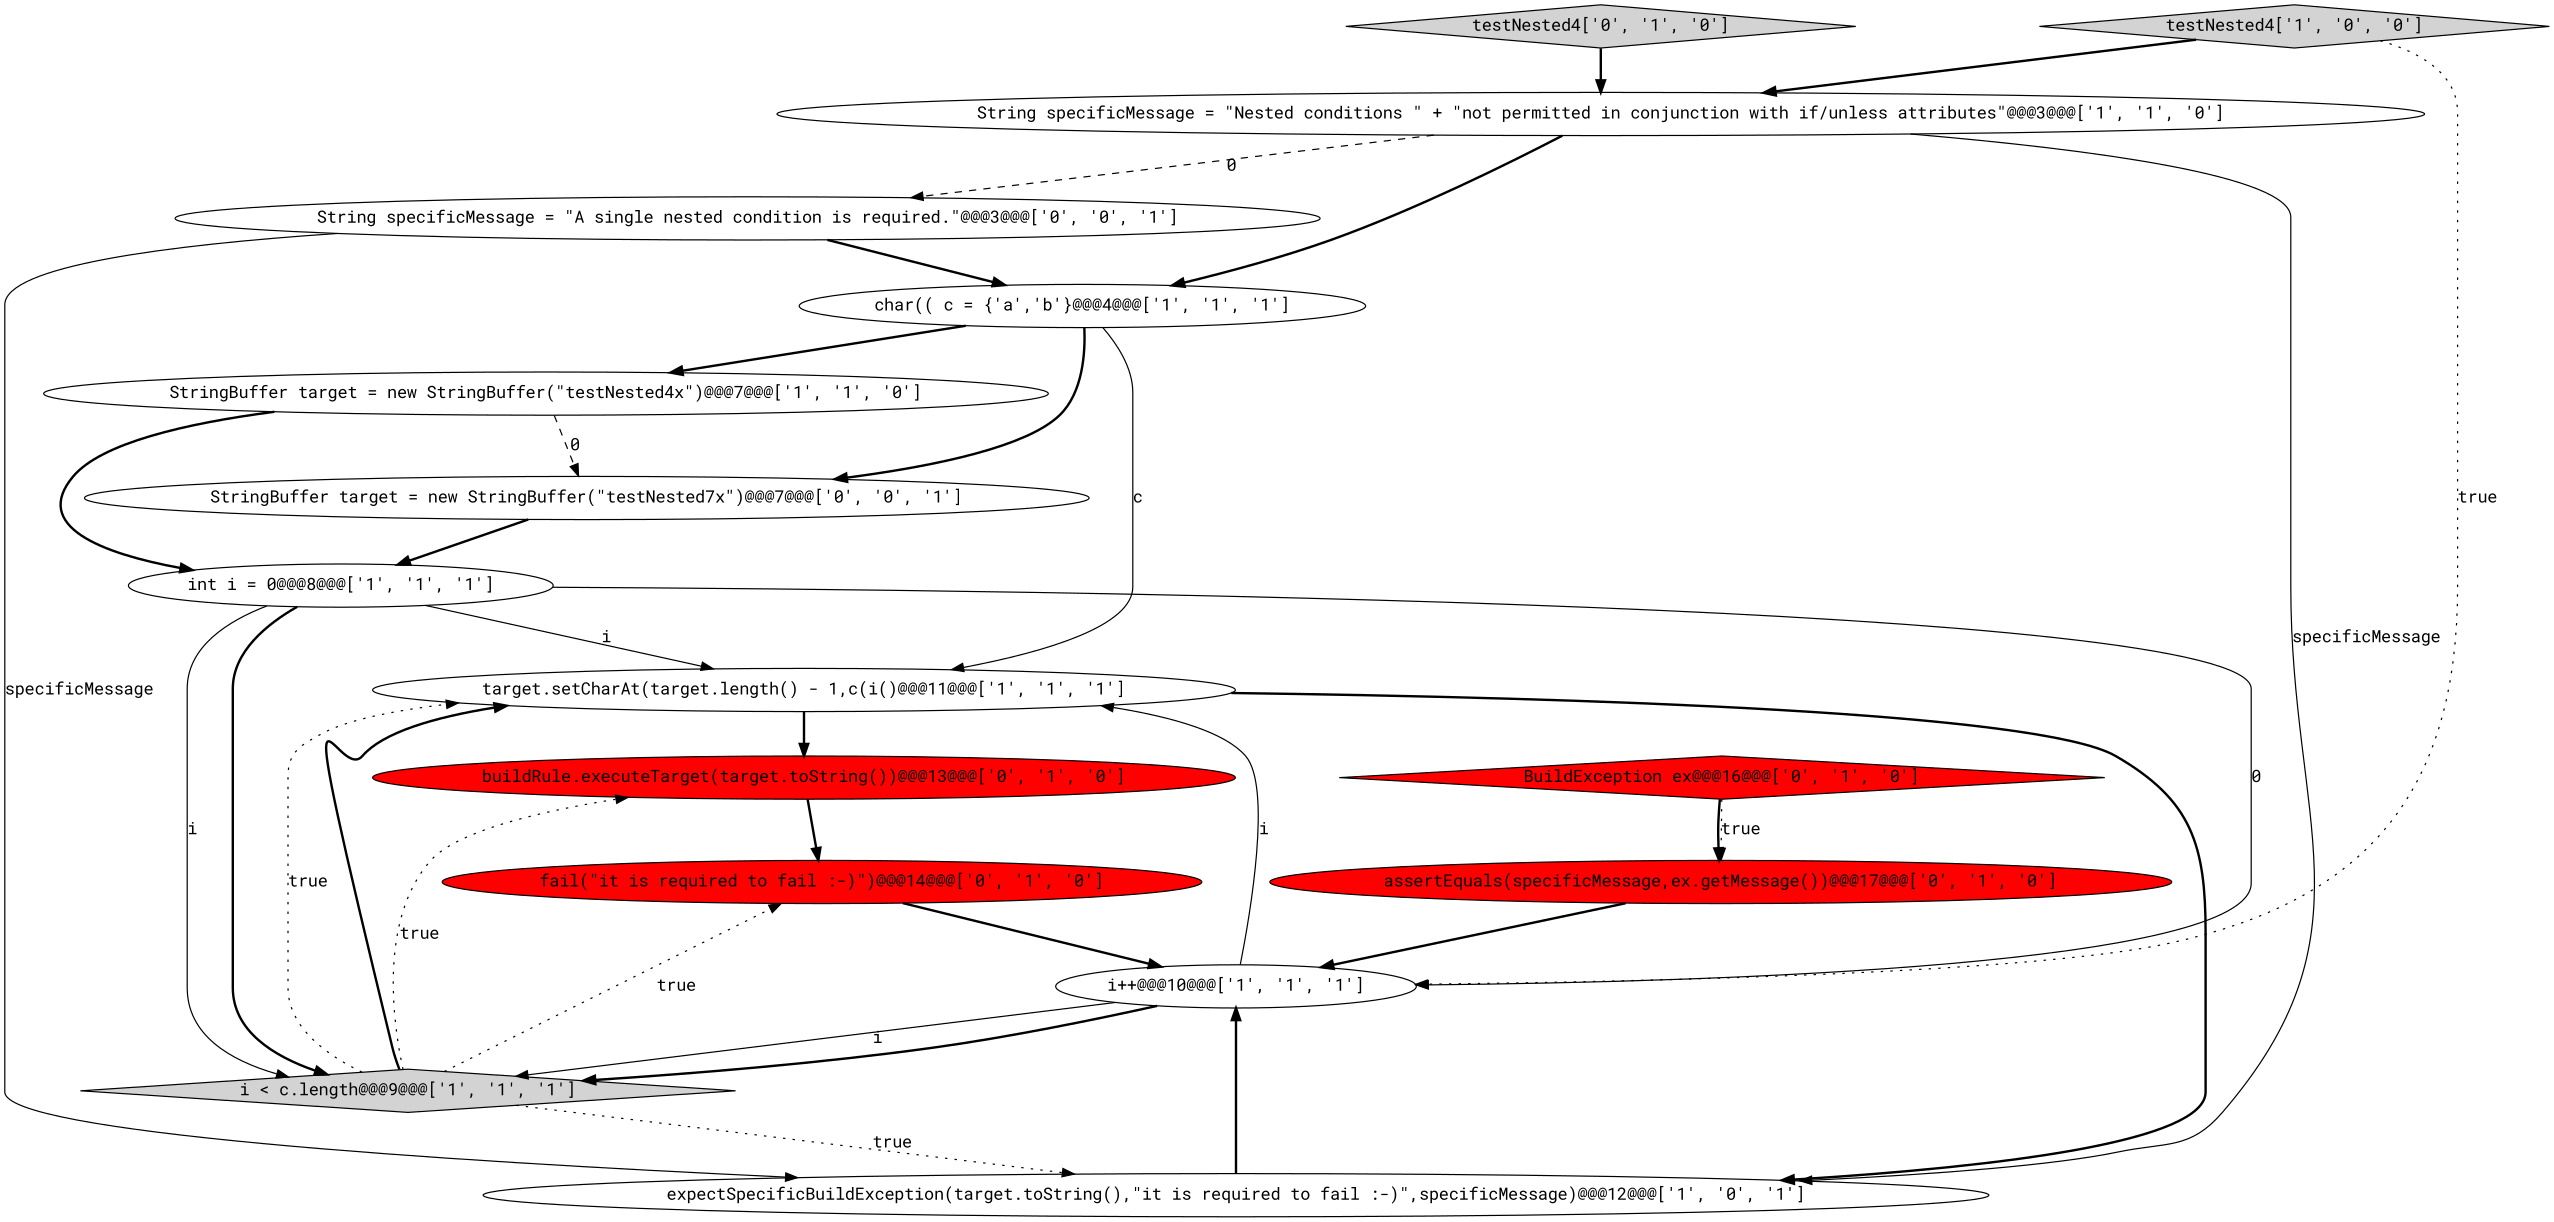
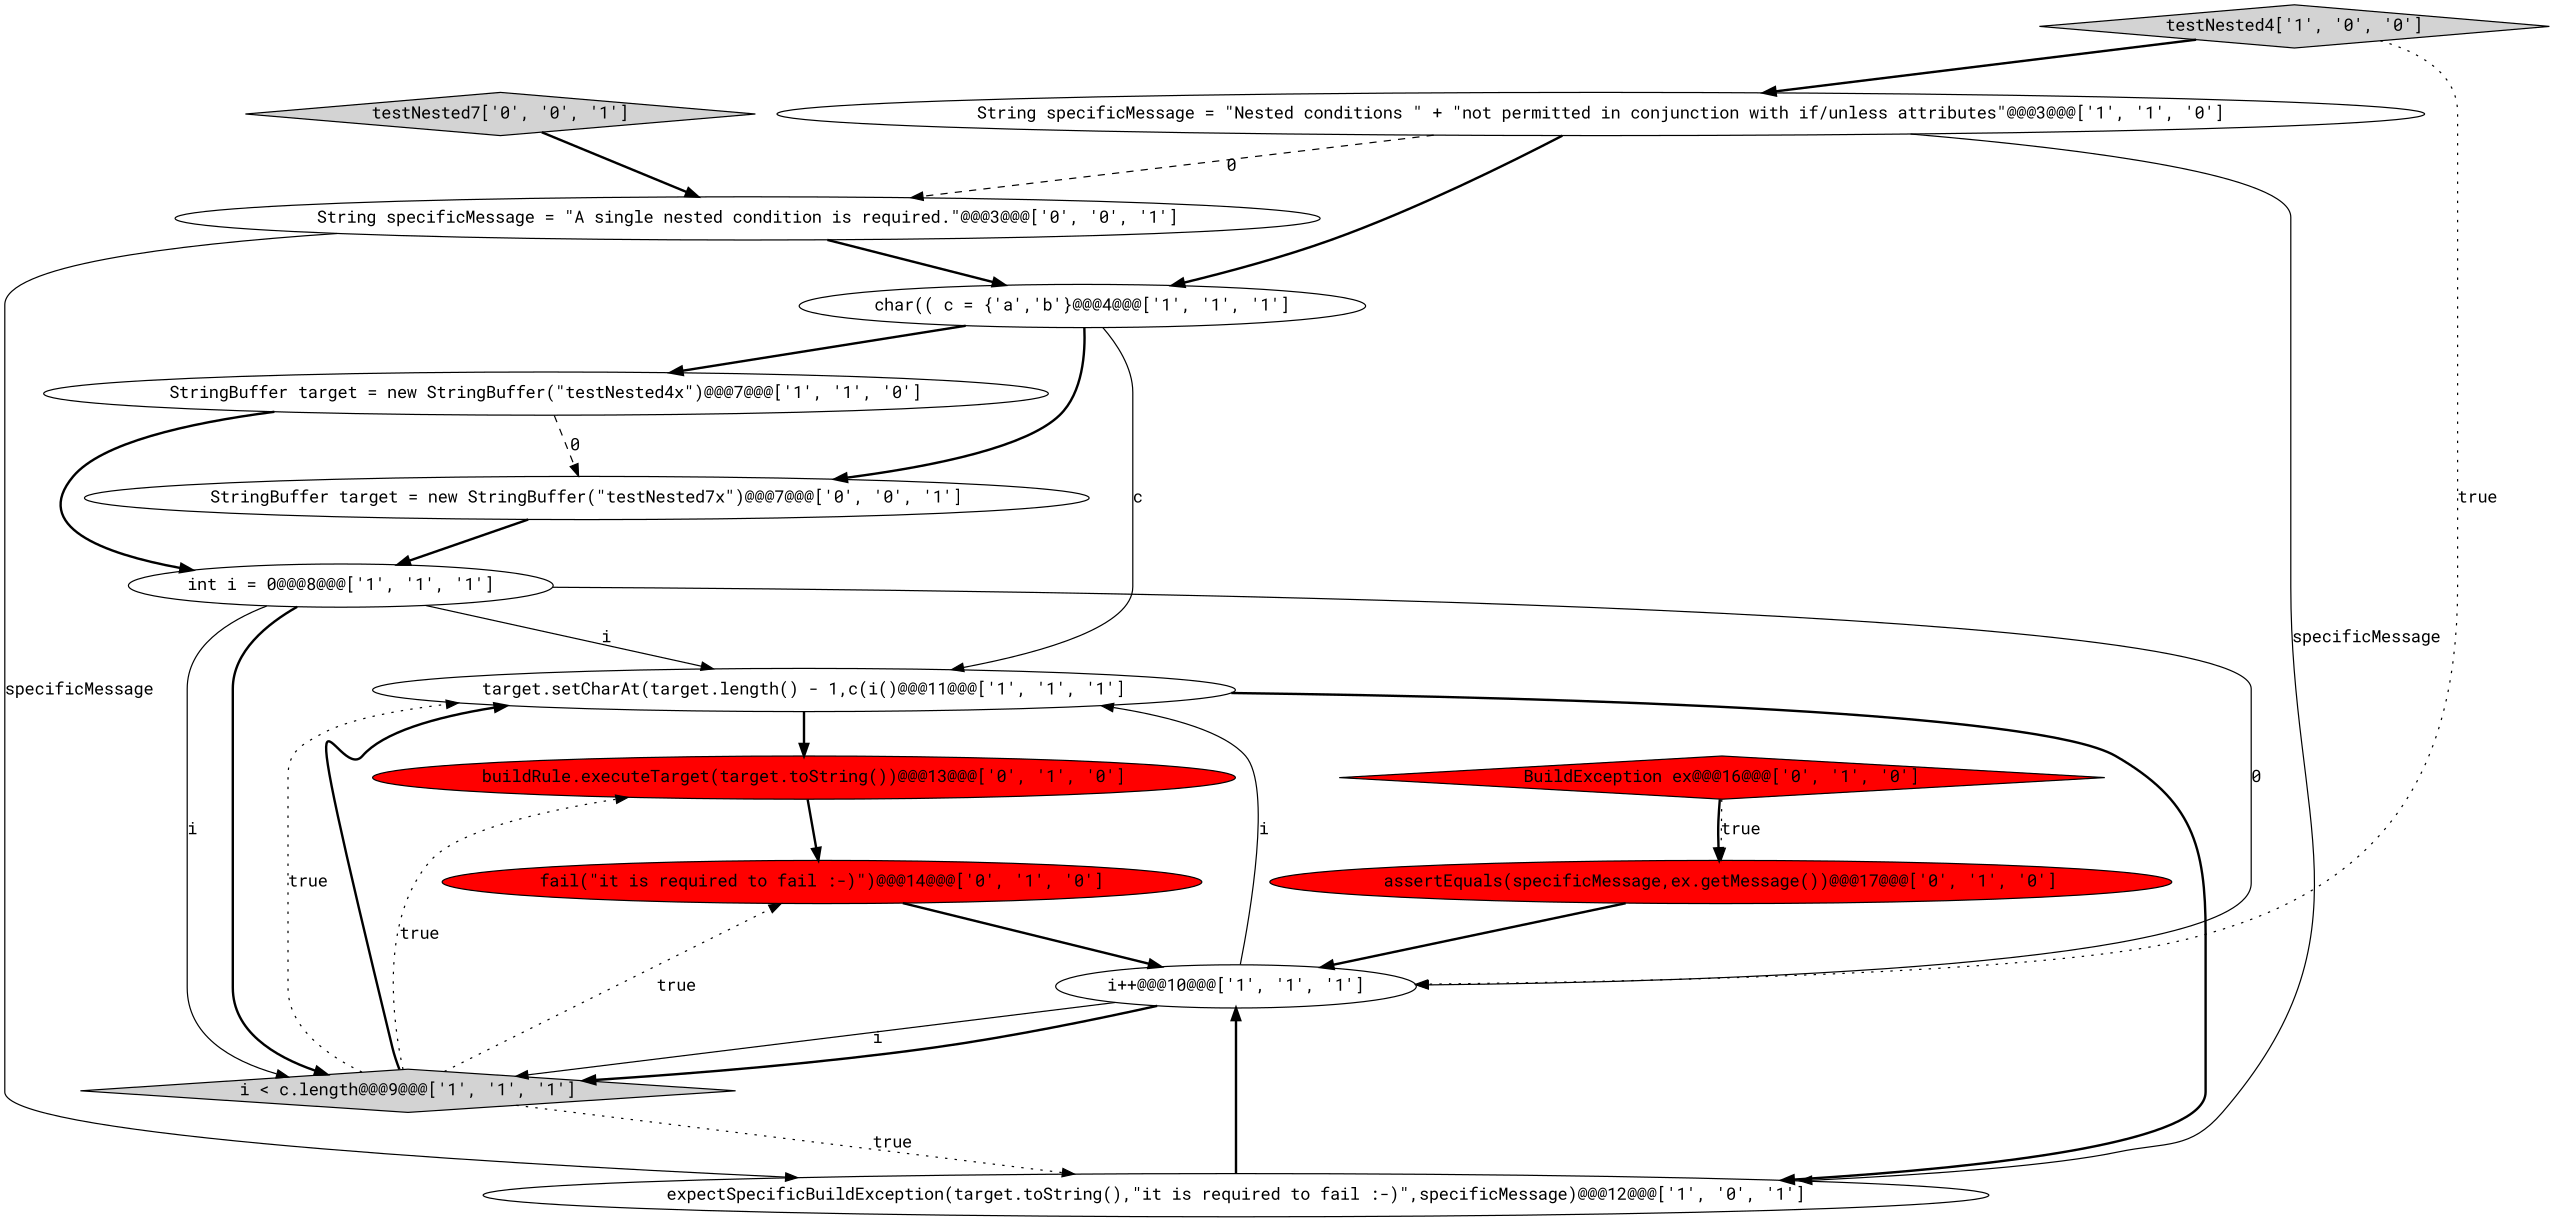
(1601, 26) -> none
none -> (500, 114)
